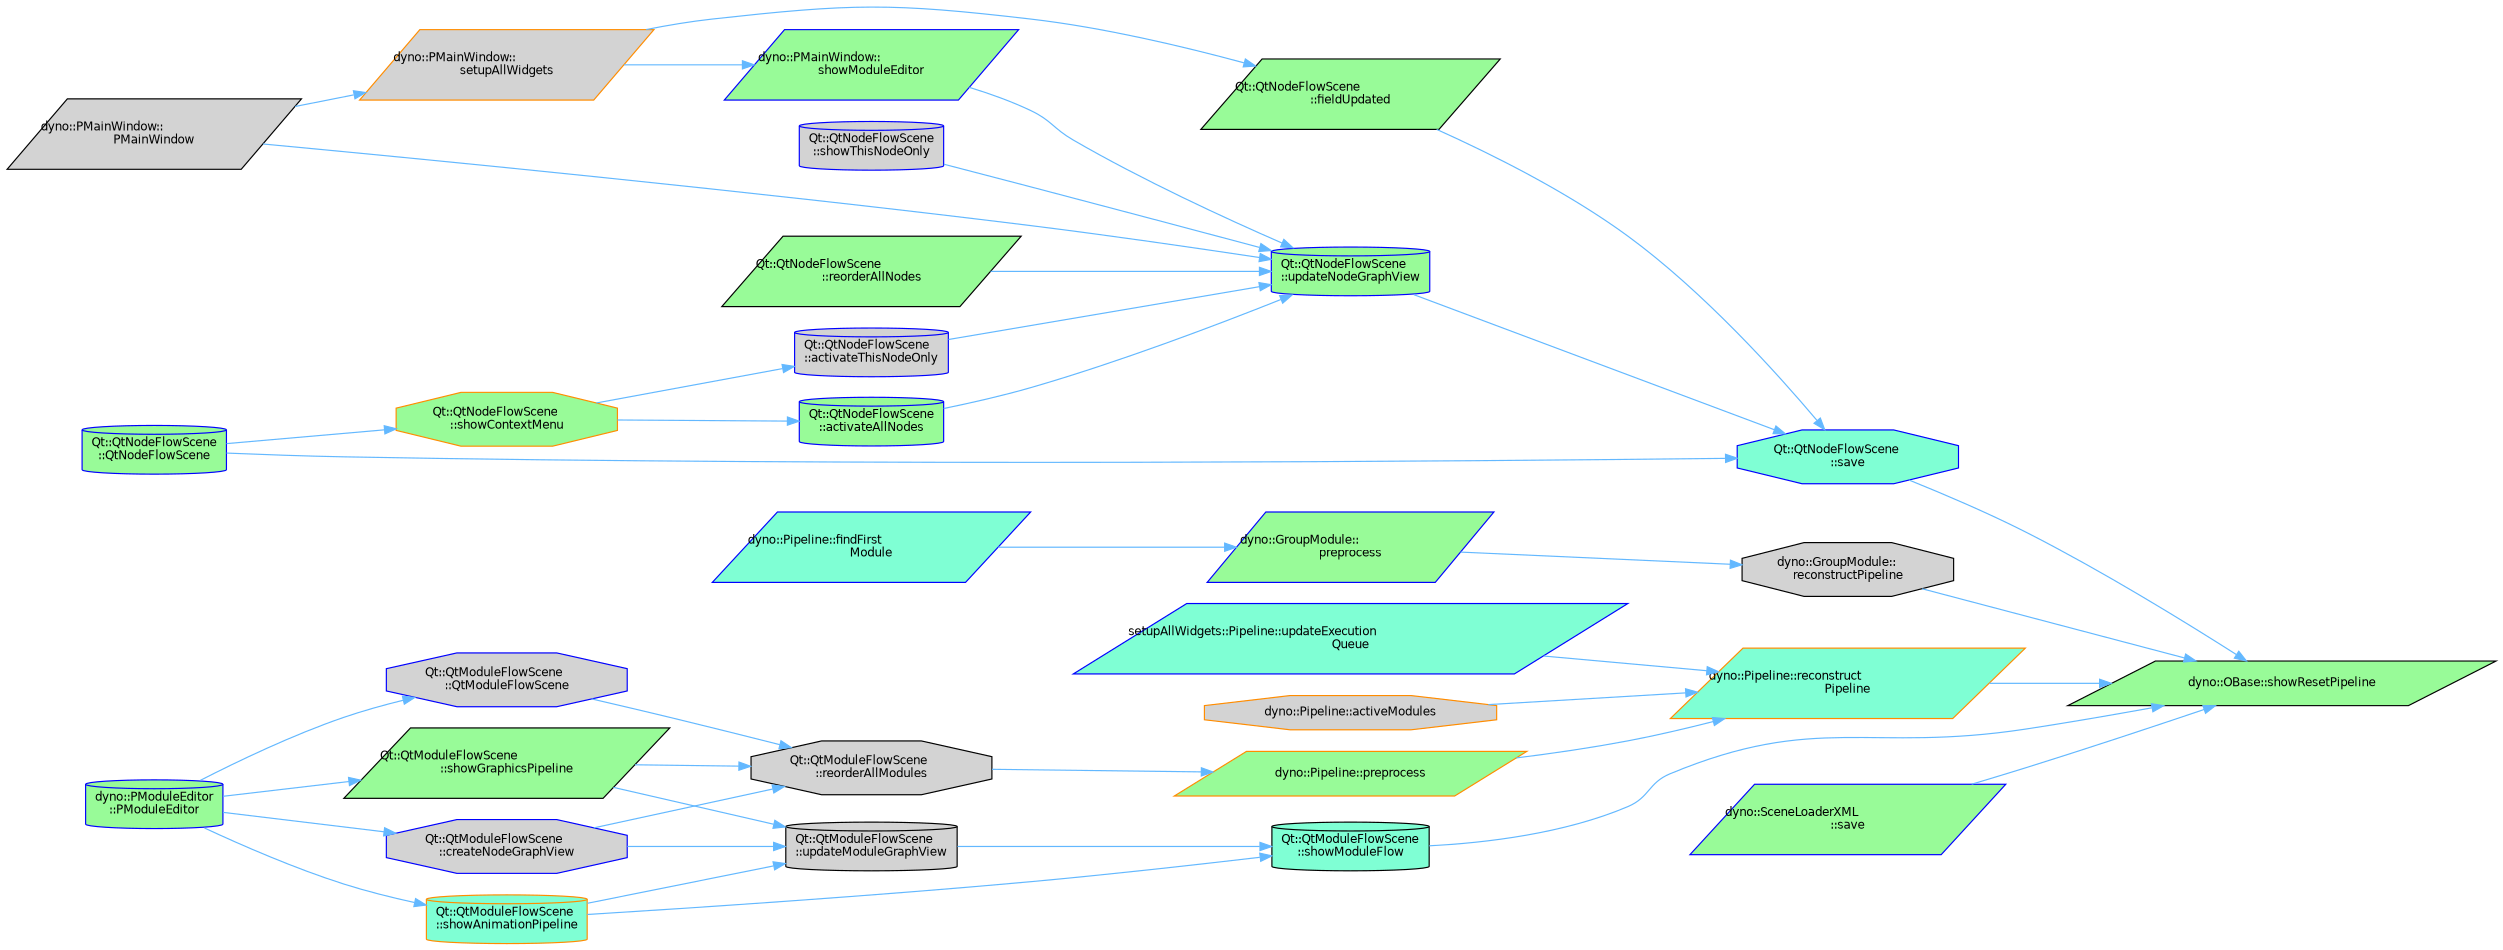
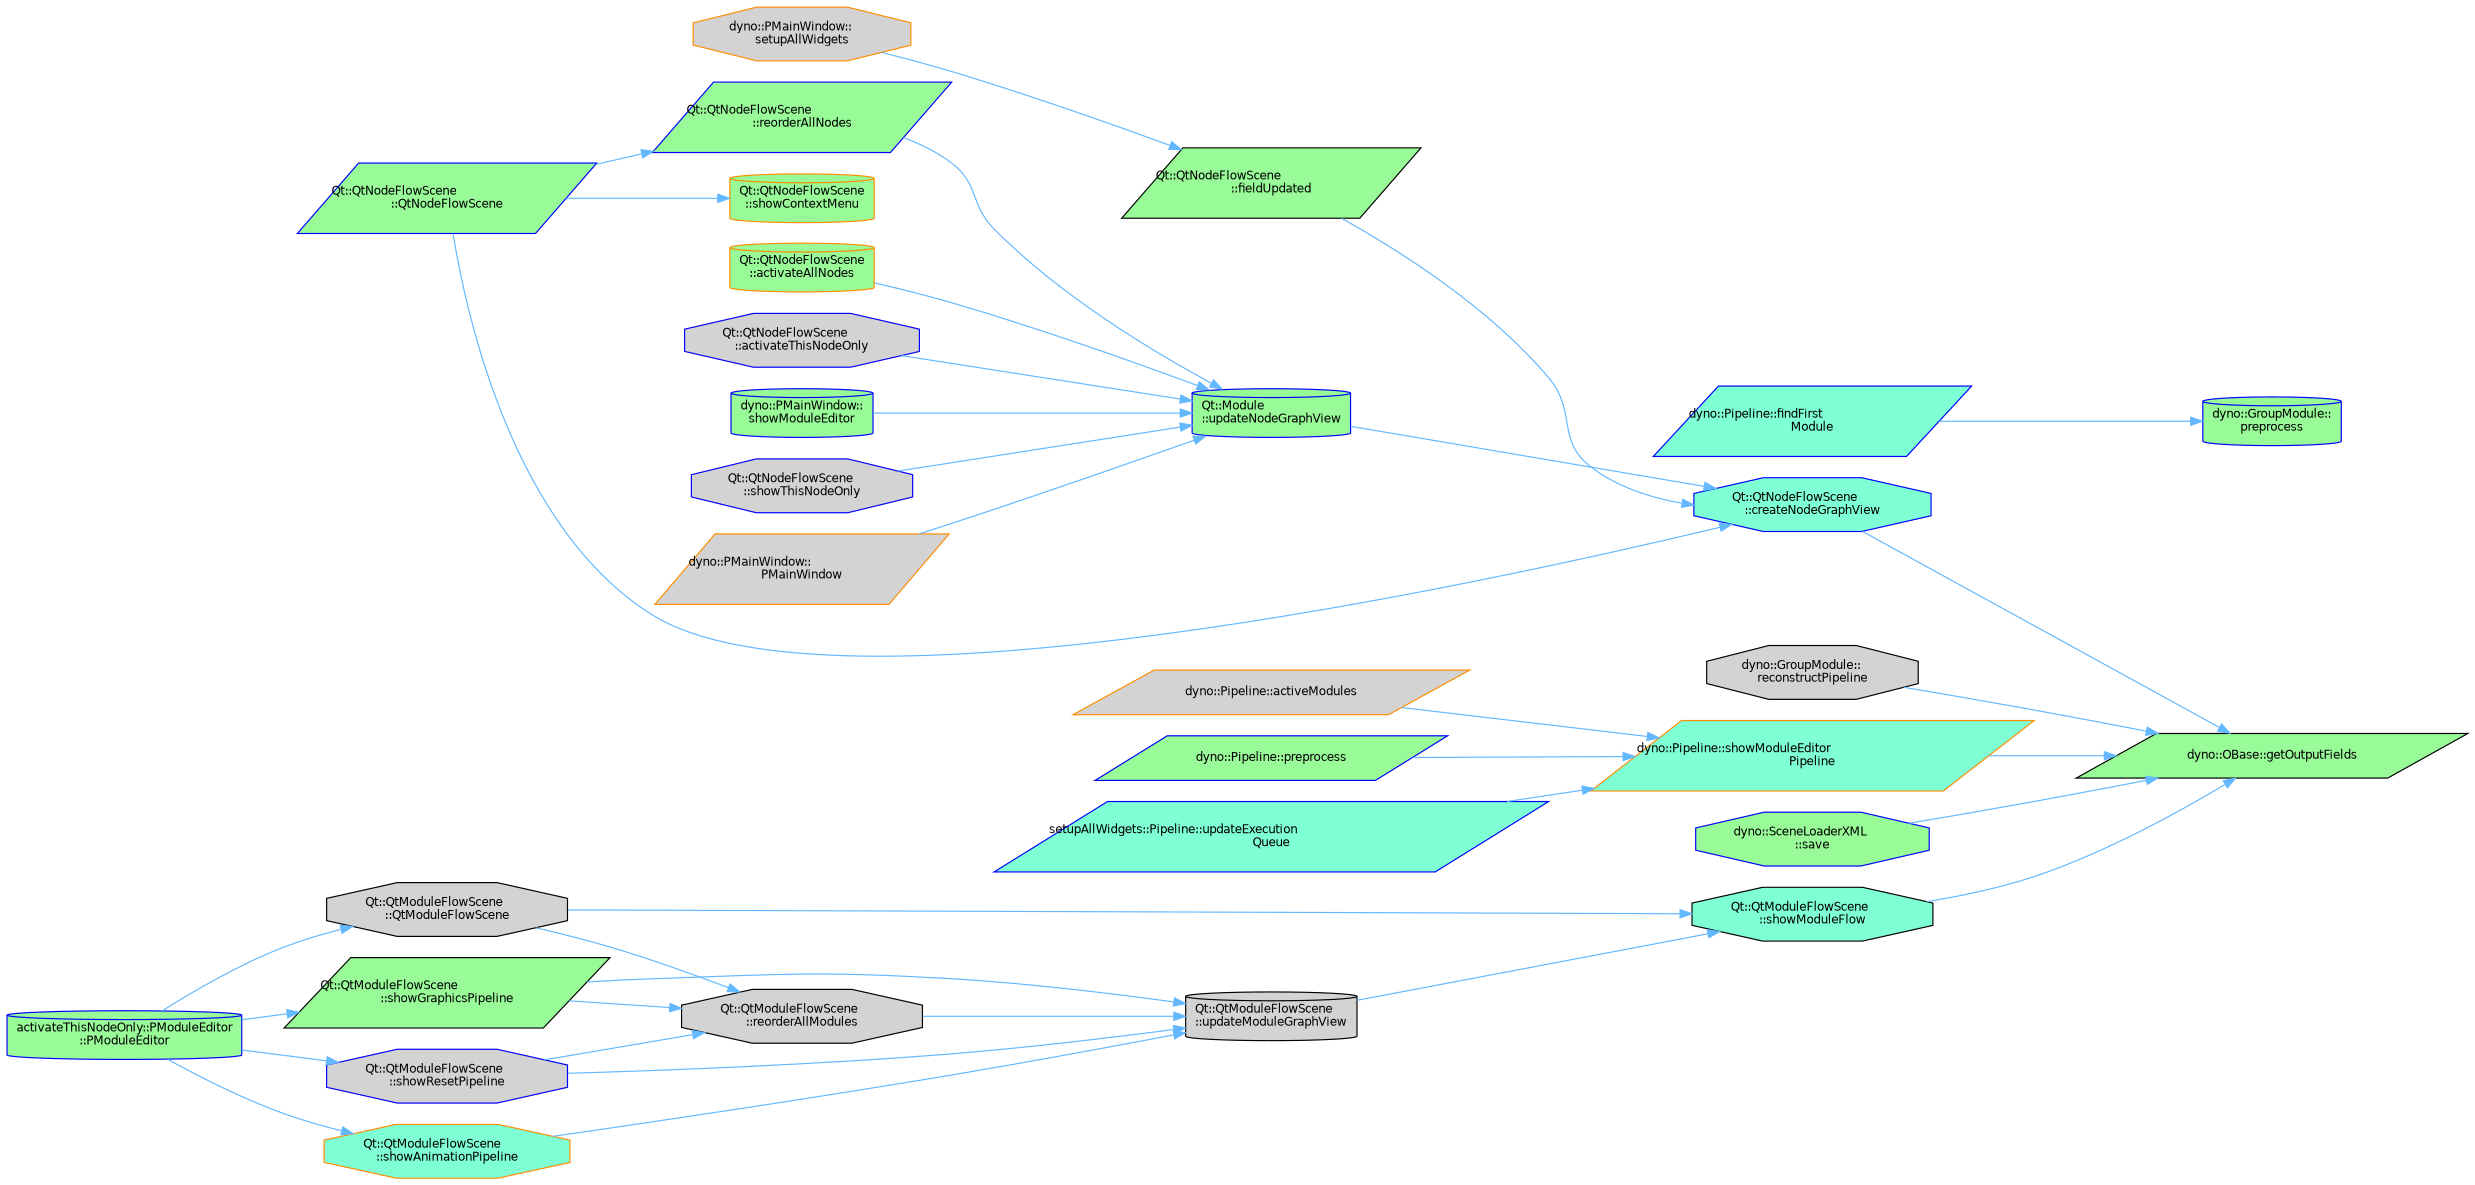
(507, 65) -> (802, 34)
(683, 65) -> none
(871, 65) -> (802, 413)
(324, 101) -> none
(154, 134) -> (802, 569)
(871, 146) -> (802, 486)
none -> (619, 159)
(871, 271) -> (802, 117)
(1351, 271) -> (1271, 413)
(871, 352) -> (802, 340)
(689, 386) -> none
(507, 419) -> (802, 198)
(702, 421) -> none
(871, 422) -> (802, 268)
(154, 450) -> (447, 198)
(1848, 457) -> (1812, 505)
(1351, 547) -> (2272, 421)
(1595, 558) -> none
(507, 680) -> (447, 910)
(1848, 683) -> (1812, 756)
(2282, 683) -> (2272, 756)
(1351, 713) -> (1271, 692)
(1097, 771) -> (1048, 1016)
(1351, 774) -> (1271, 758)
(154, 804) -> (124, 1035)
(1848, 819) -> (1812, 839)
(507, 846) -> (447, 1076)
(1351, 846) -> (1812, 914)
(924, 891) -> (1124, 912)
(507, 919) -> (447, 1151)
